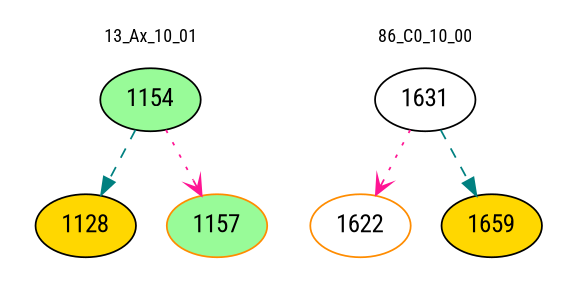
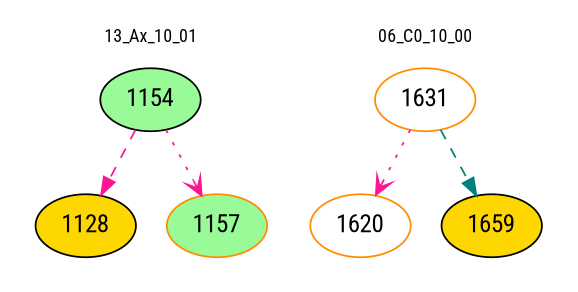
(426, 38) -> (426, 38)
(425, 100) -> (425, 100)
(122, 155) -> (122, 155)
(360, 226) -> (360, 226)
